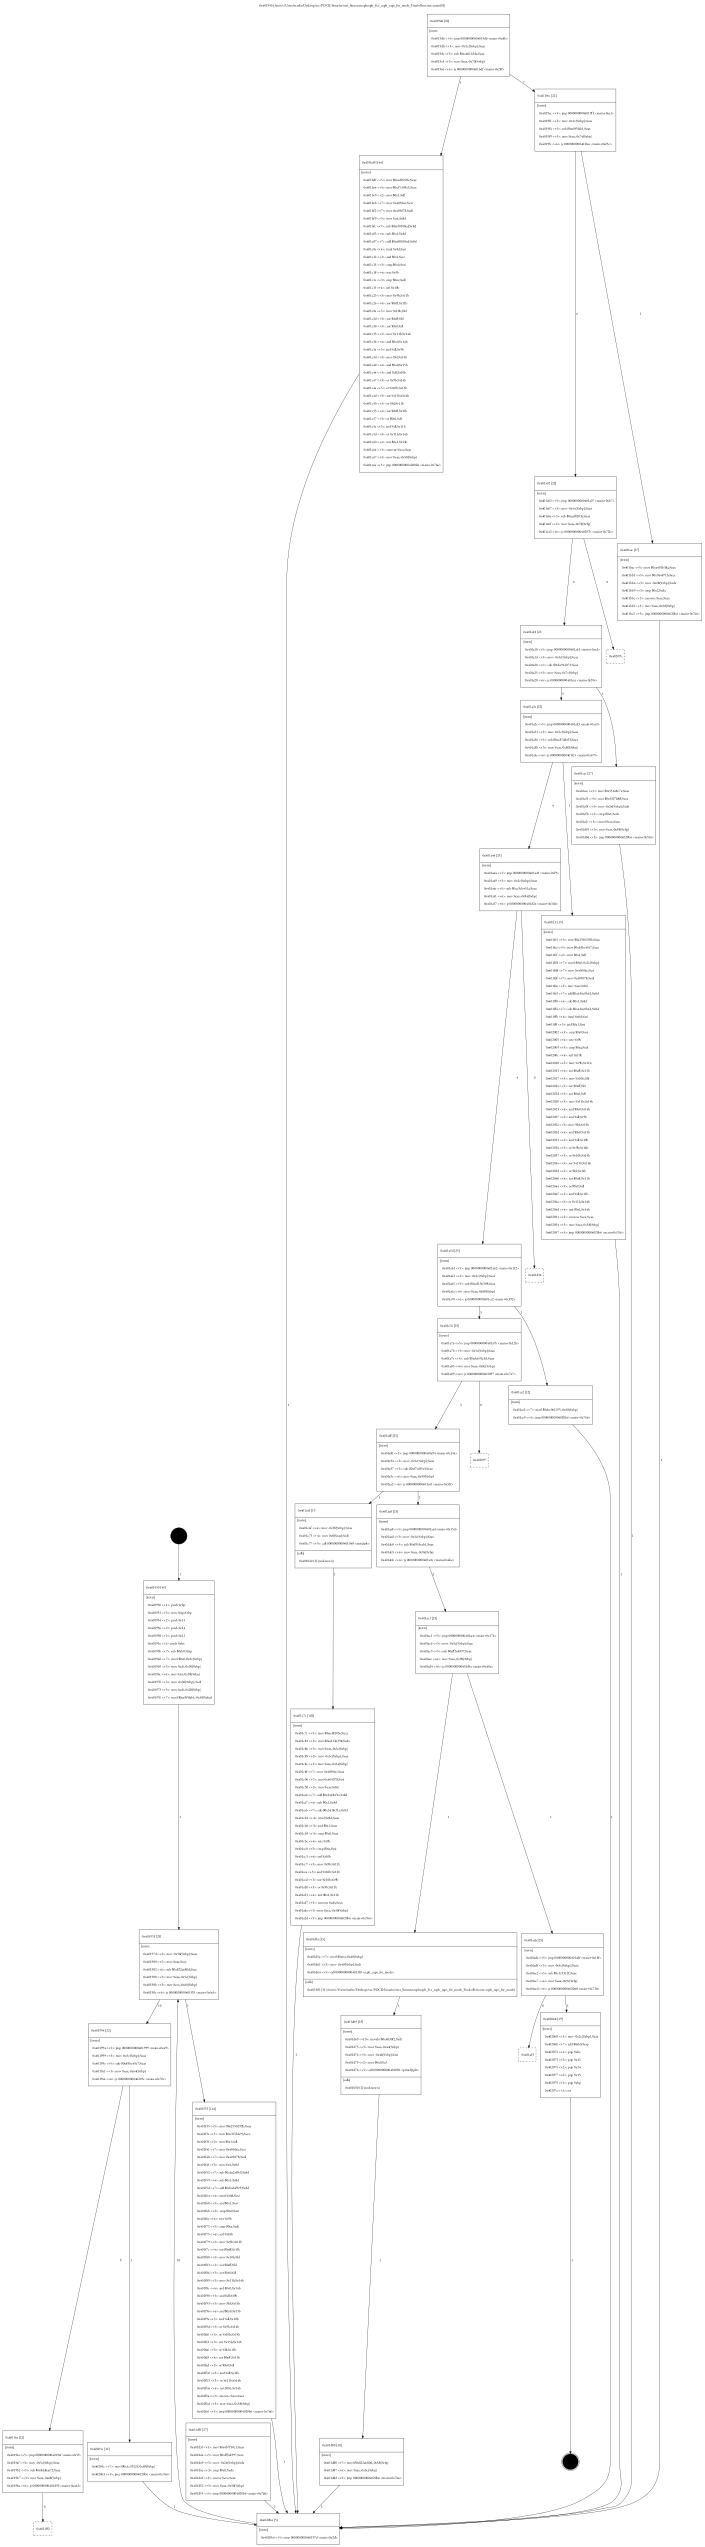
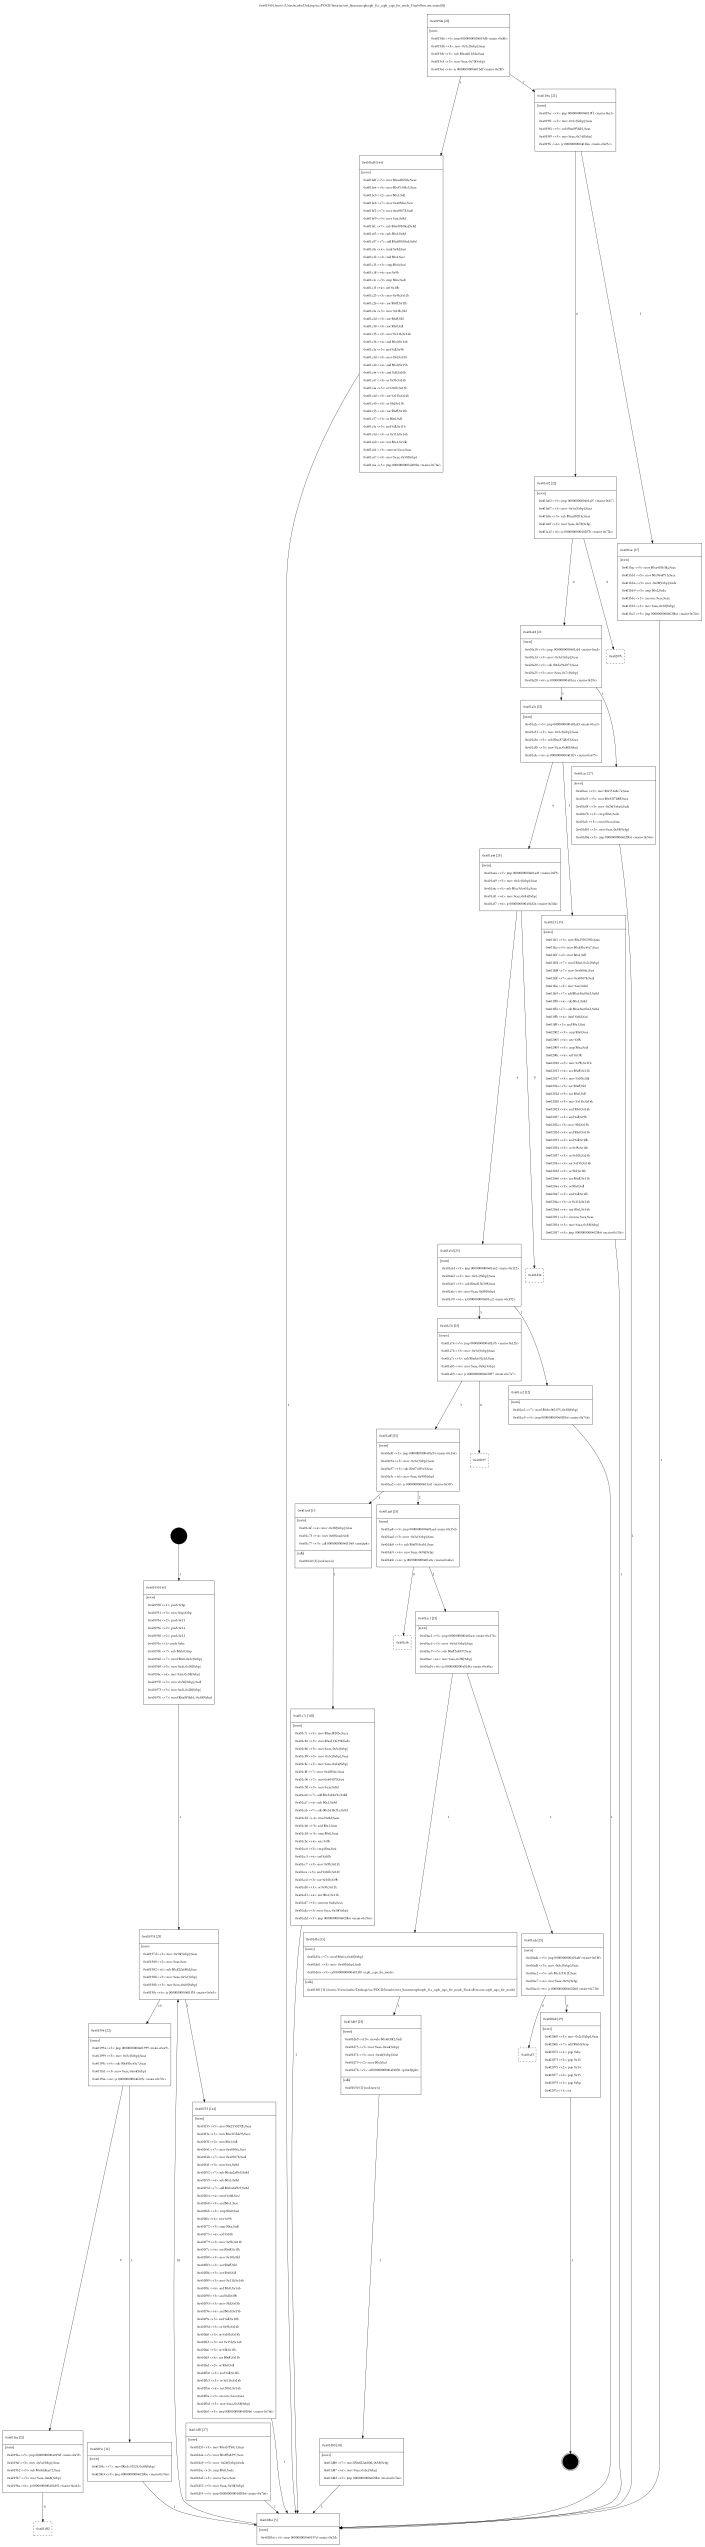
none -> (402, 1642)
